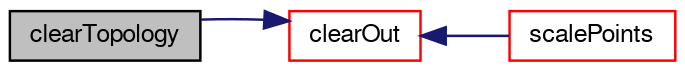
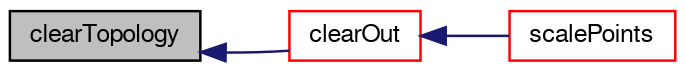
(232, 19) -> (258, 52)
